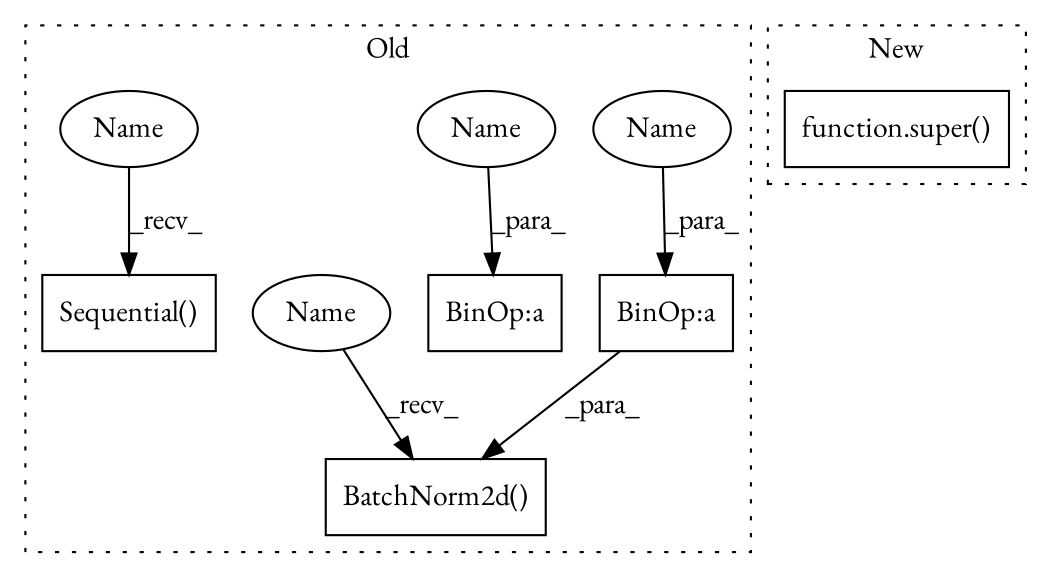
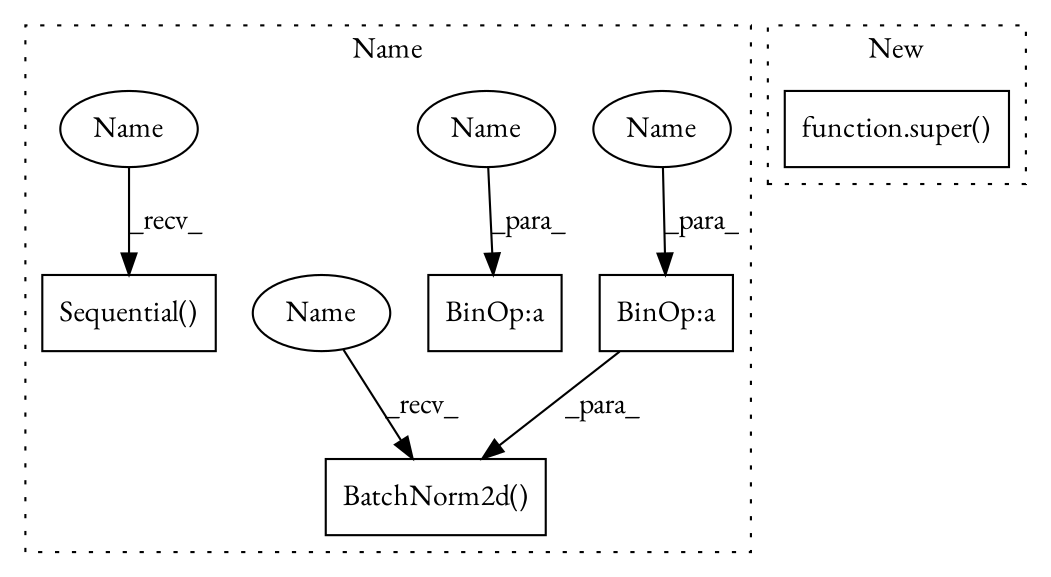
(388, 50) -> (388, 50)
